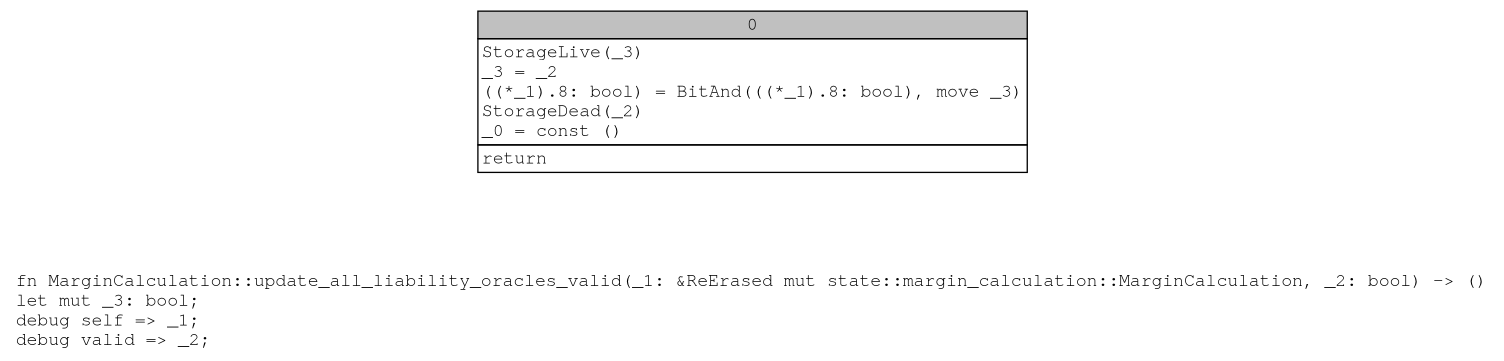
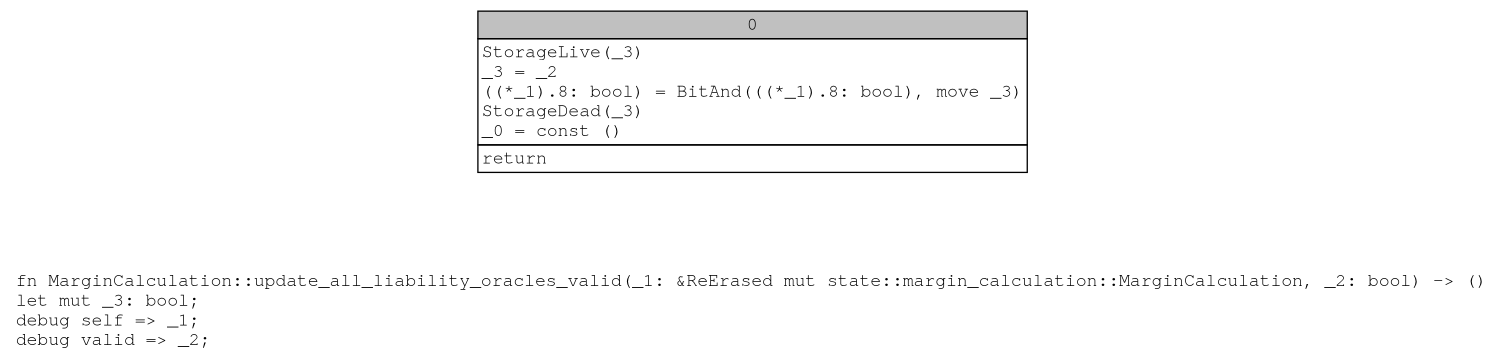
(563, 111) -> (563, 111)
